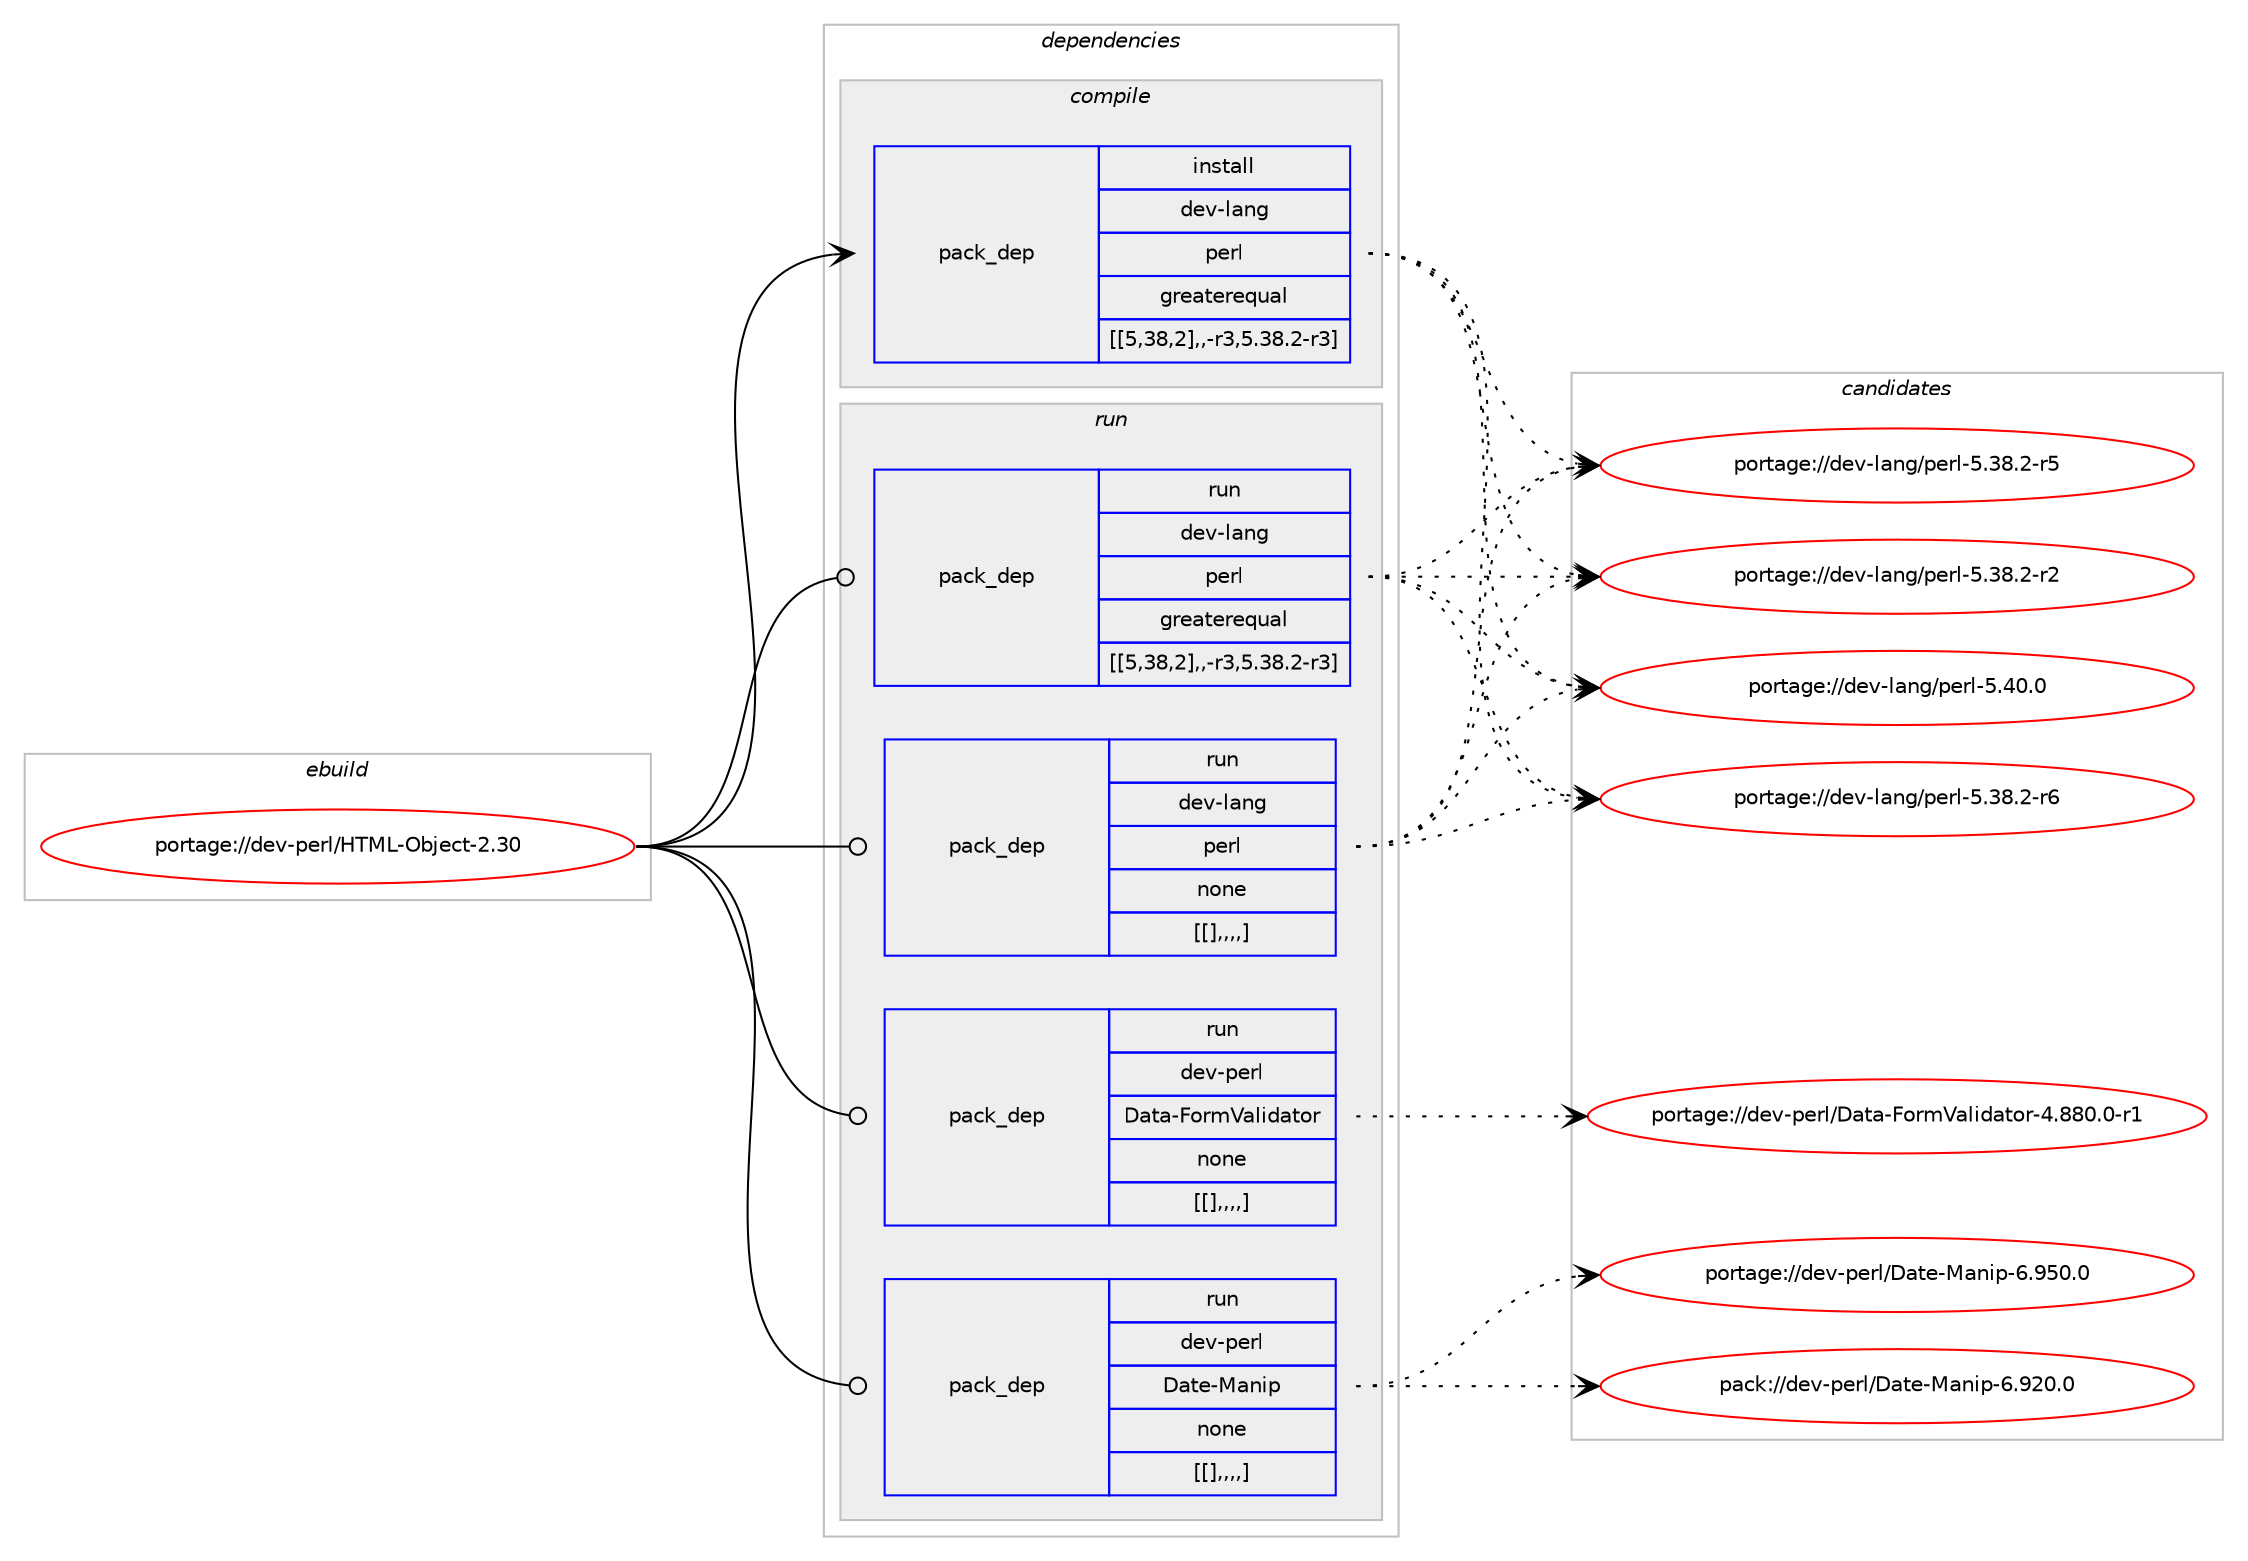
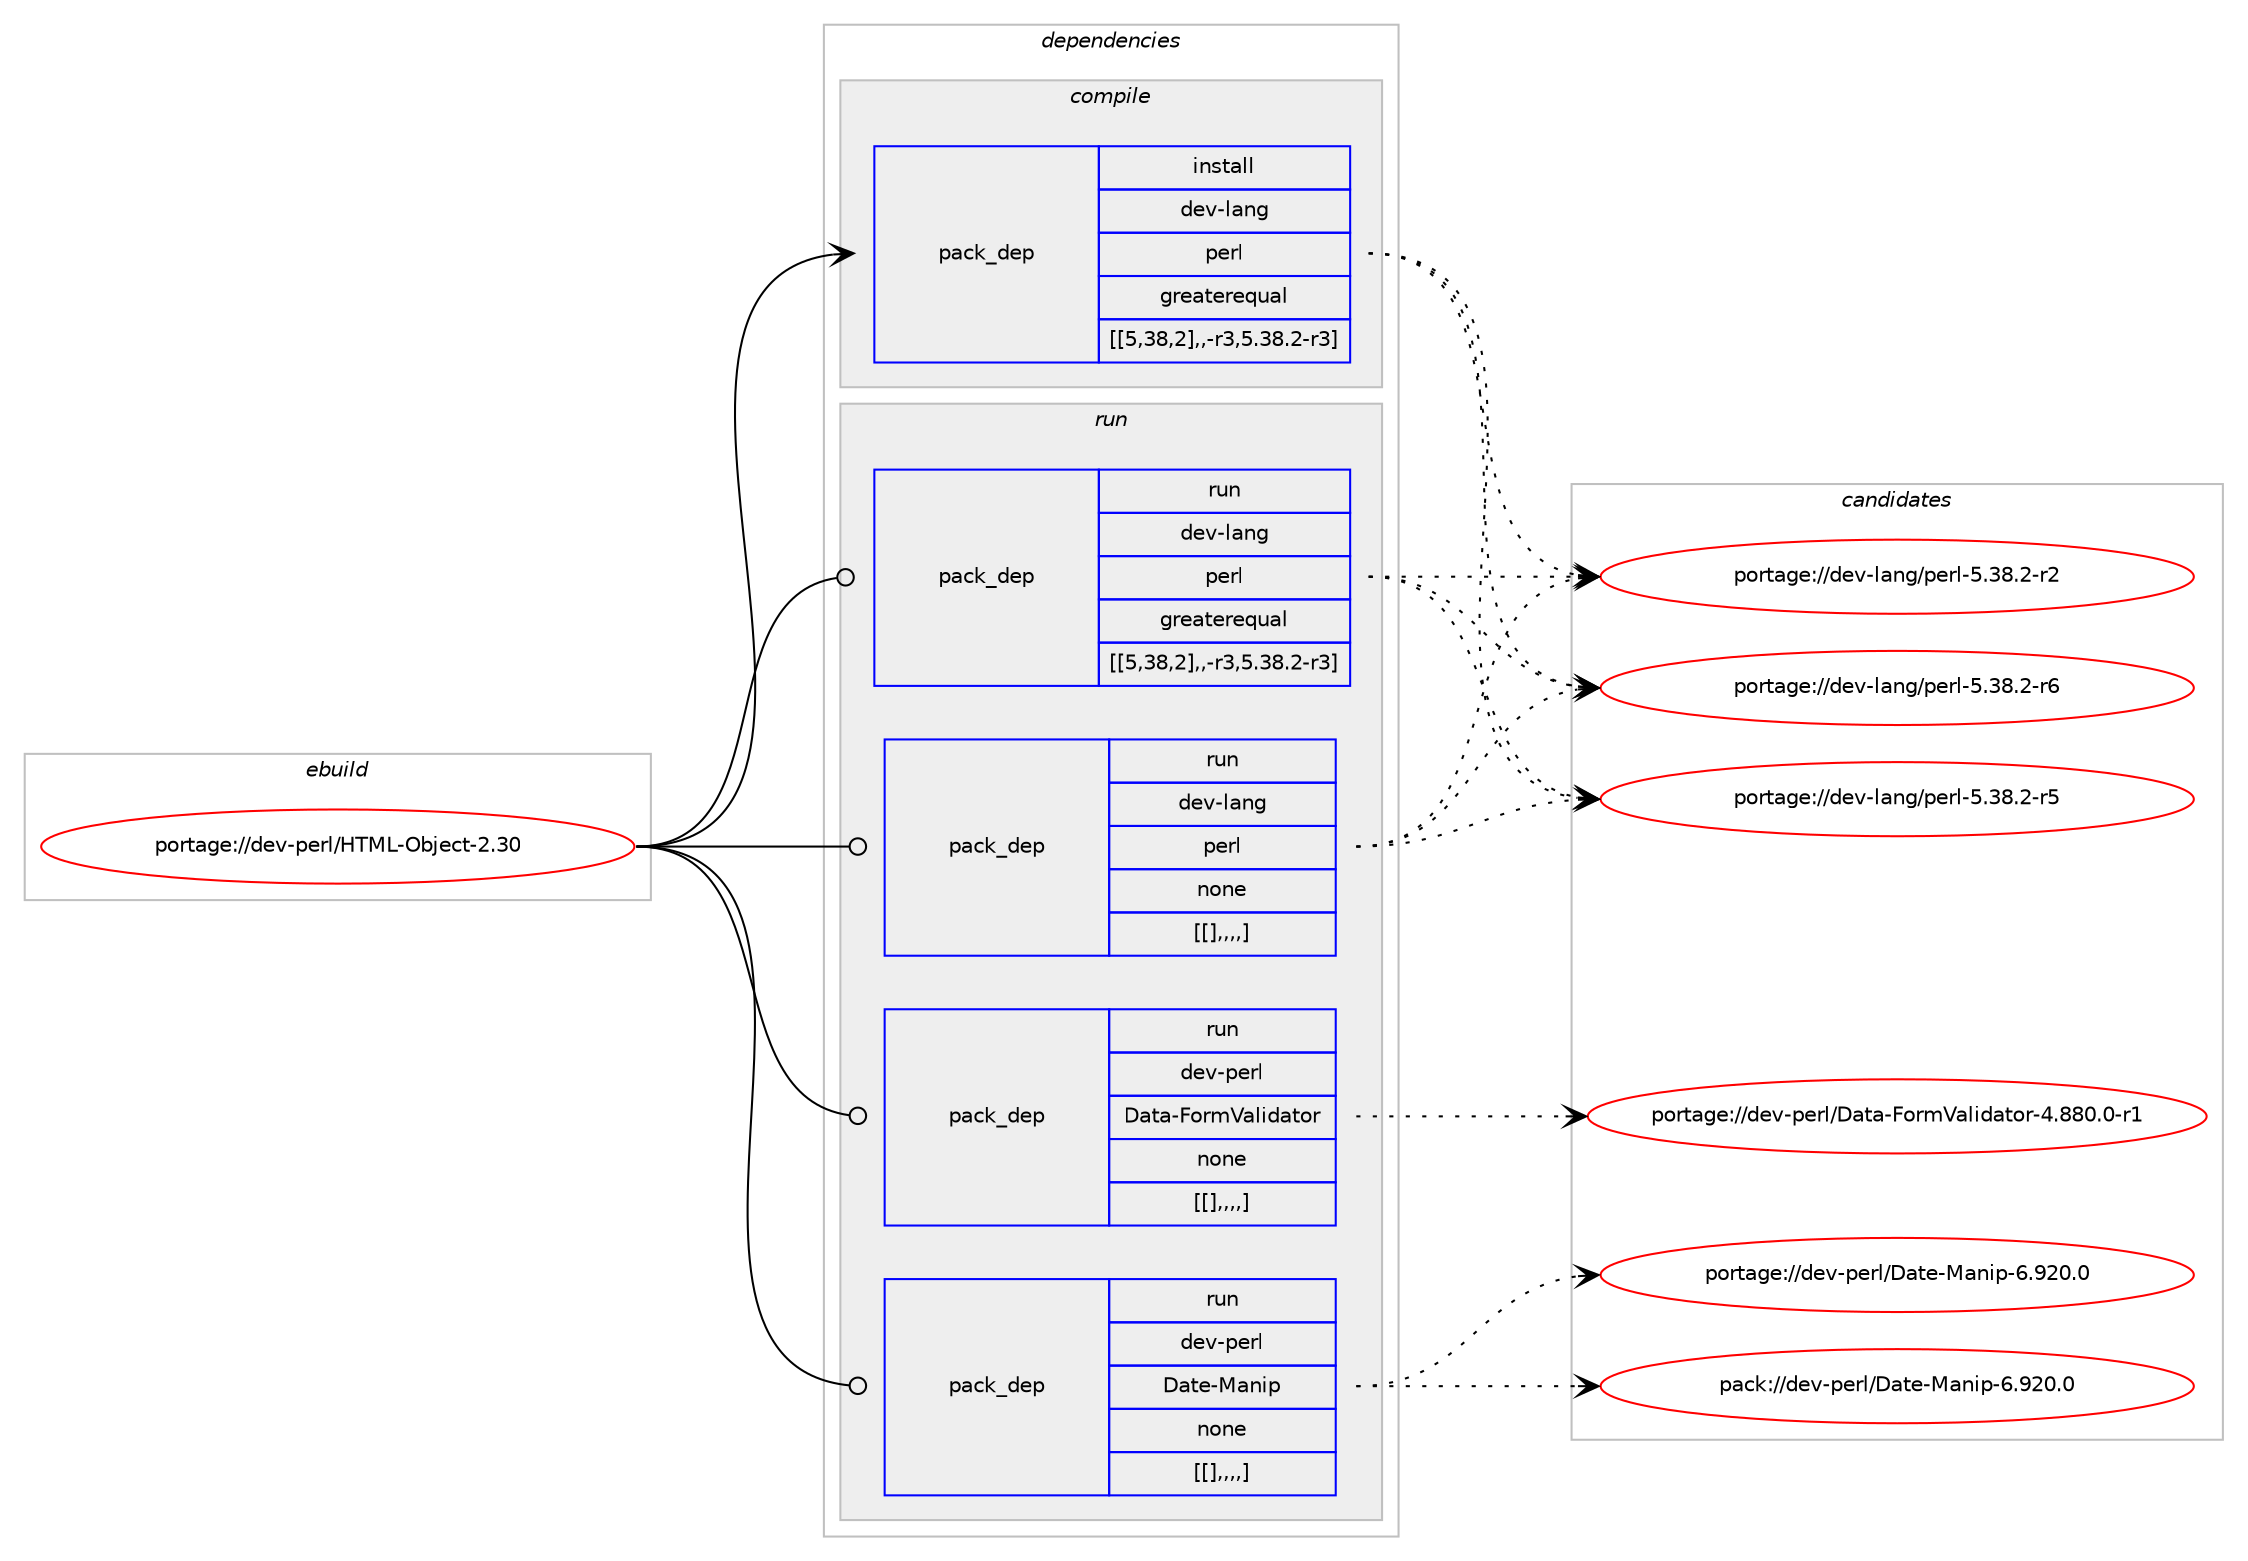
(1897, 688) -> none
(1897, 1275) -> (1897, 1275)
